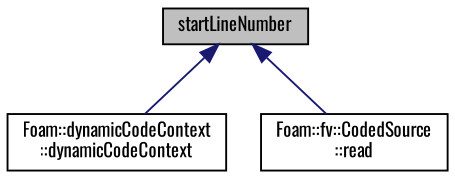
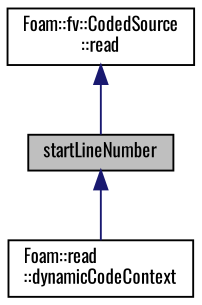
(297, 86) -> (101, 109)
(117, 142) -> (101, 269)
